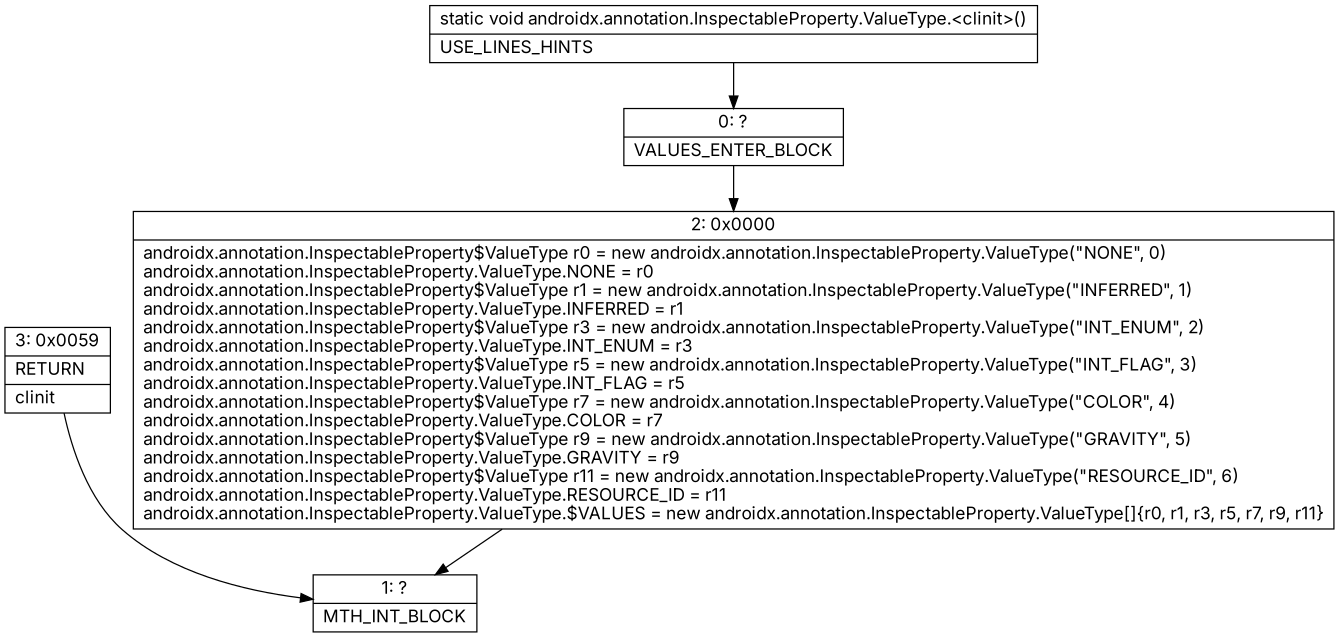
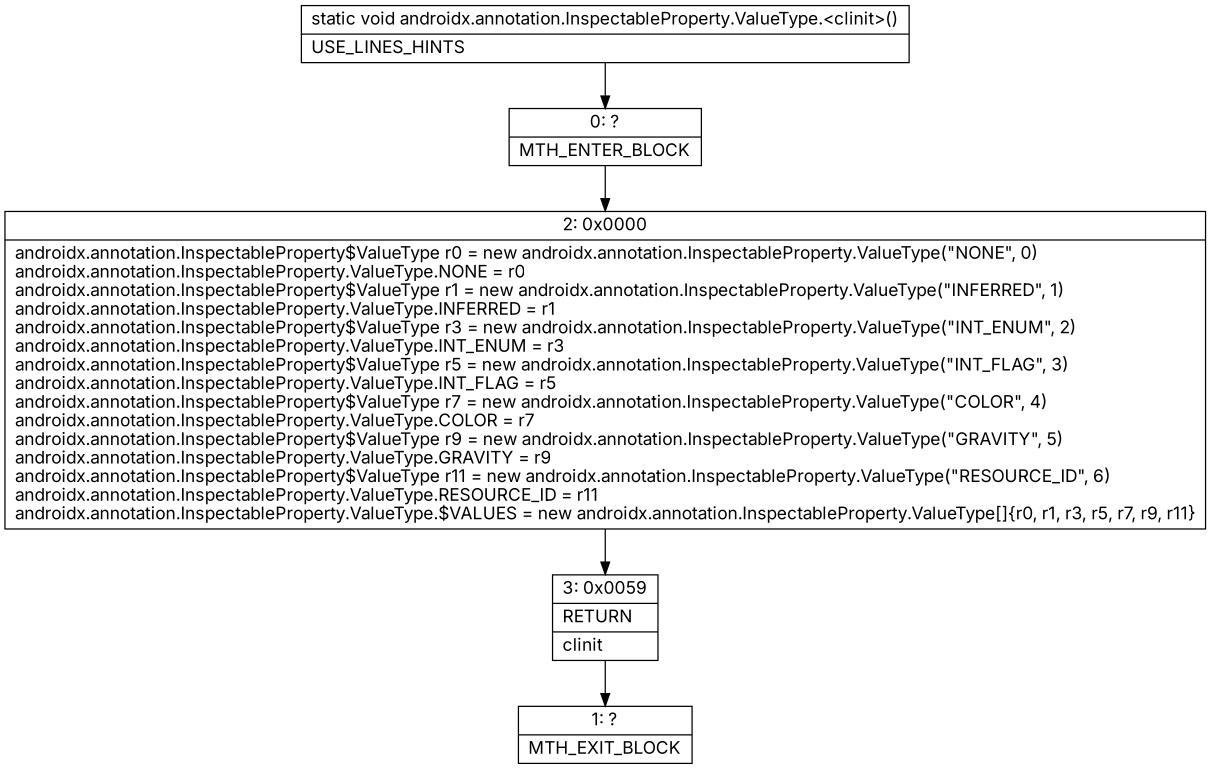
(734, 151) -> (605, 151)
(474, 548) -> (605, 546)
(395, 617) -> (605, 749)
